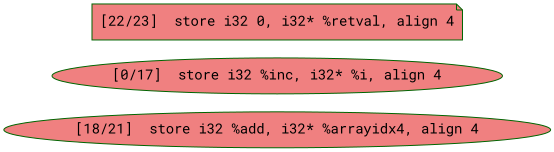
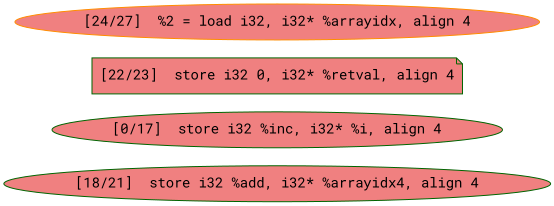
none -> (277, 22)
